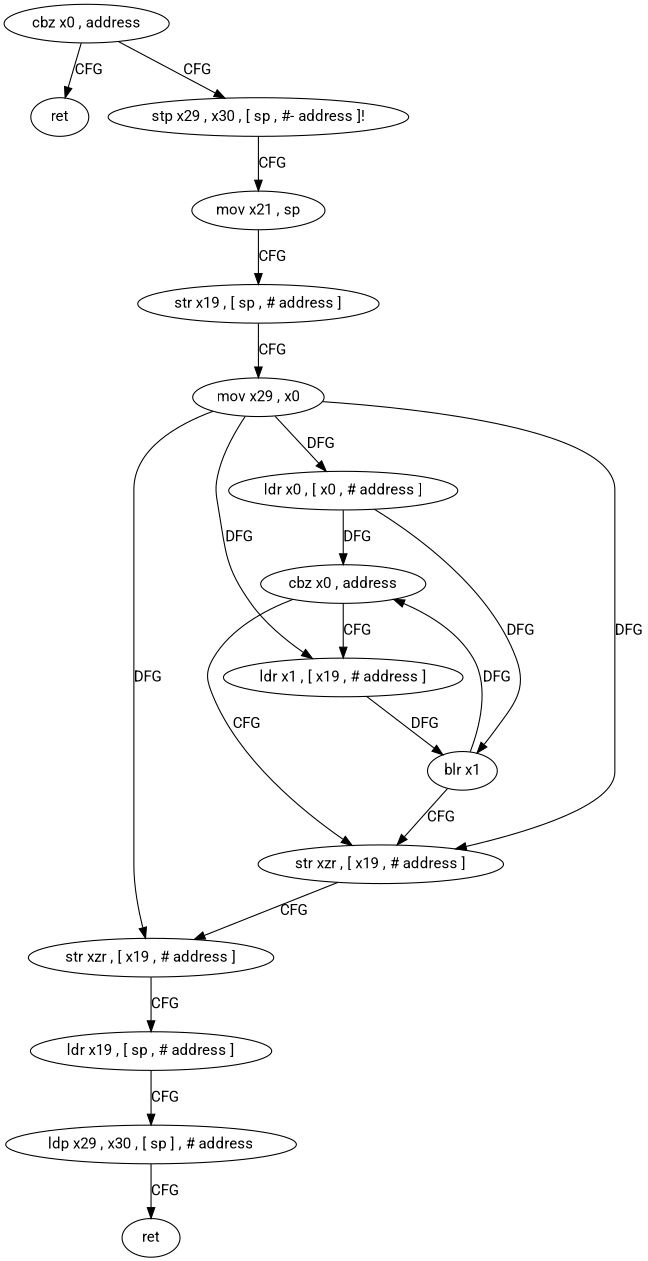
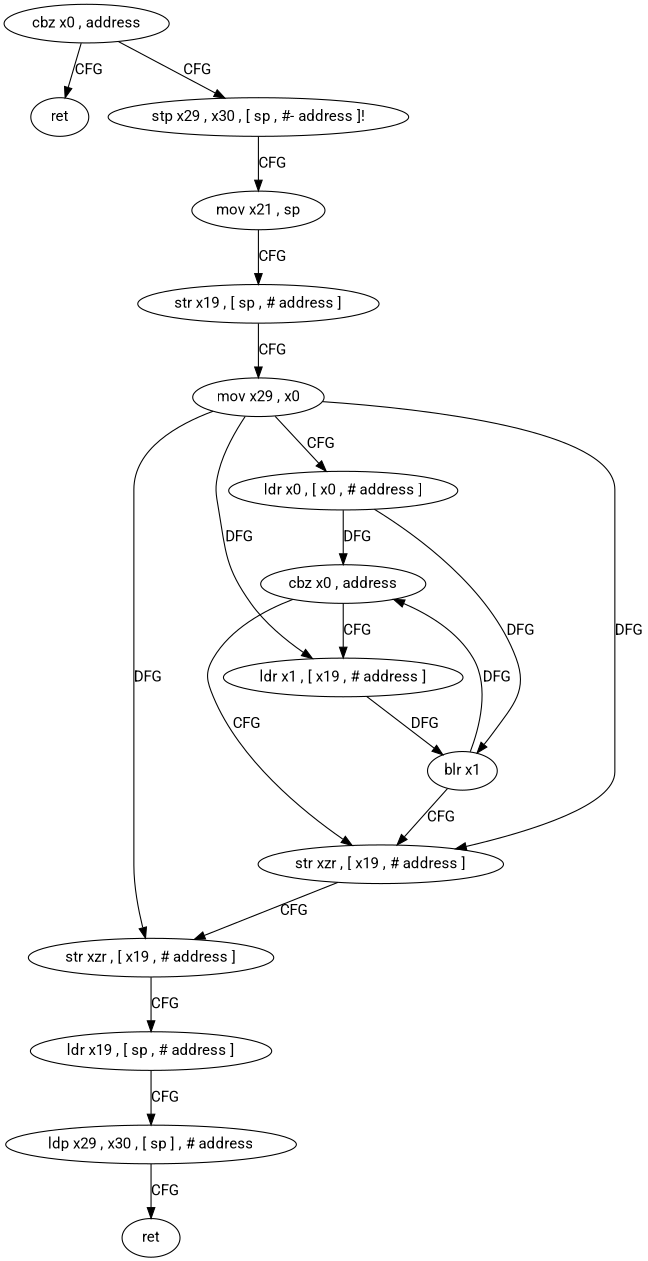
(321, 444) -> (321, 444)
